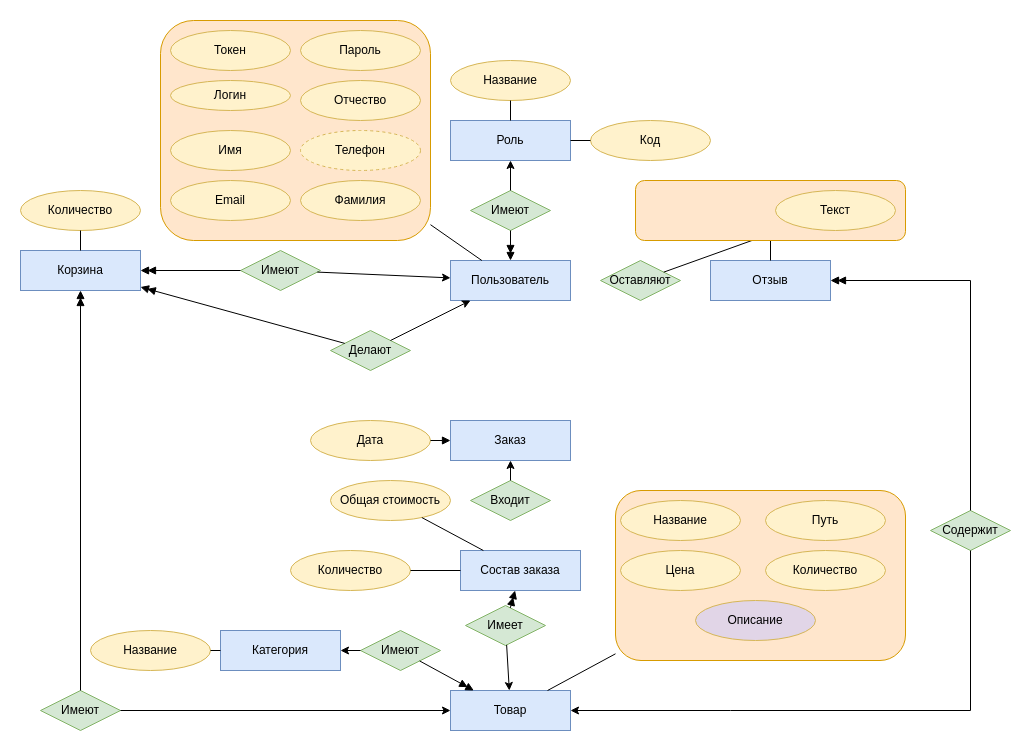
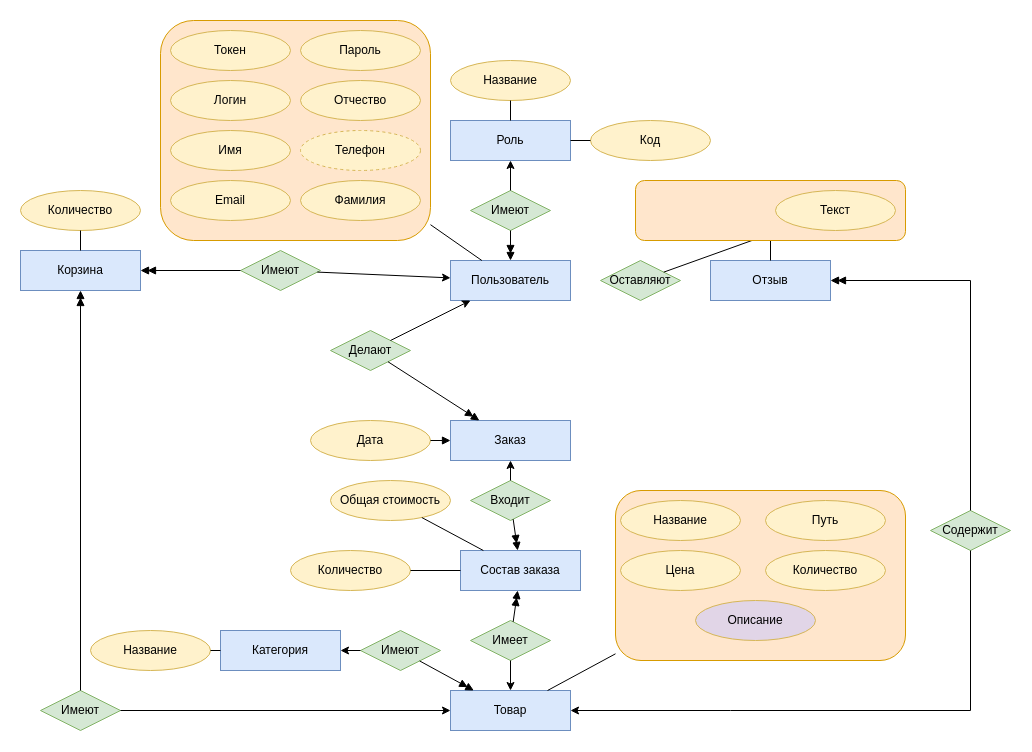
(231, 96) -> (231, 101)
(250, 317) -> (427, 387)
none -> (514, 527)
(506, 626) -> (511, 641)
